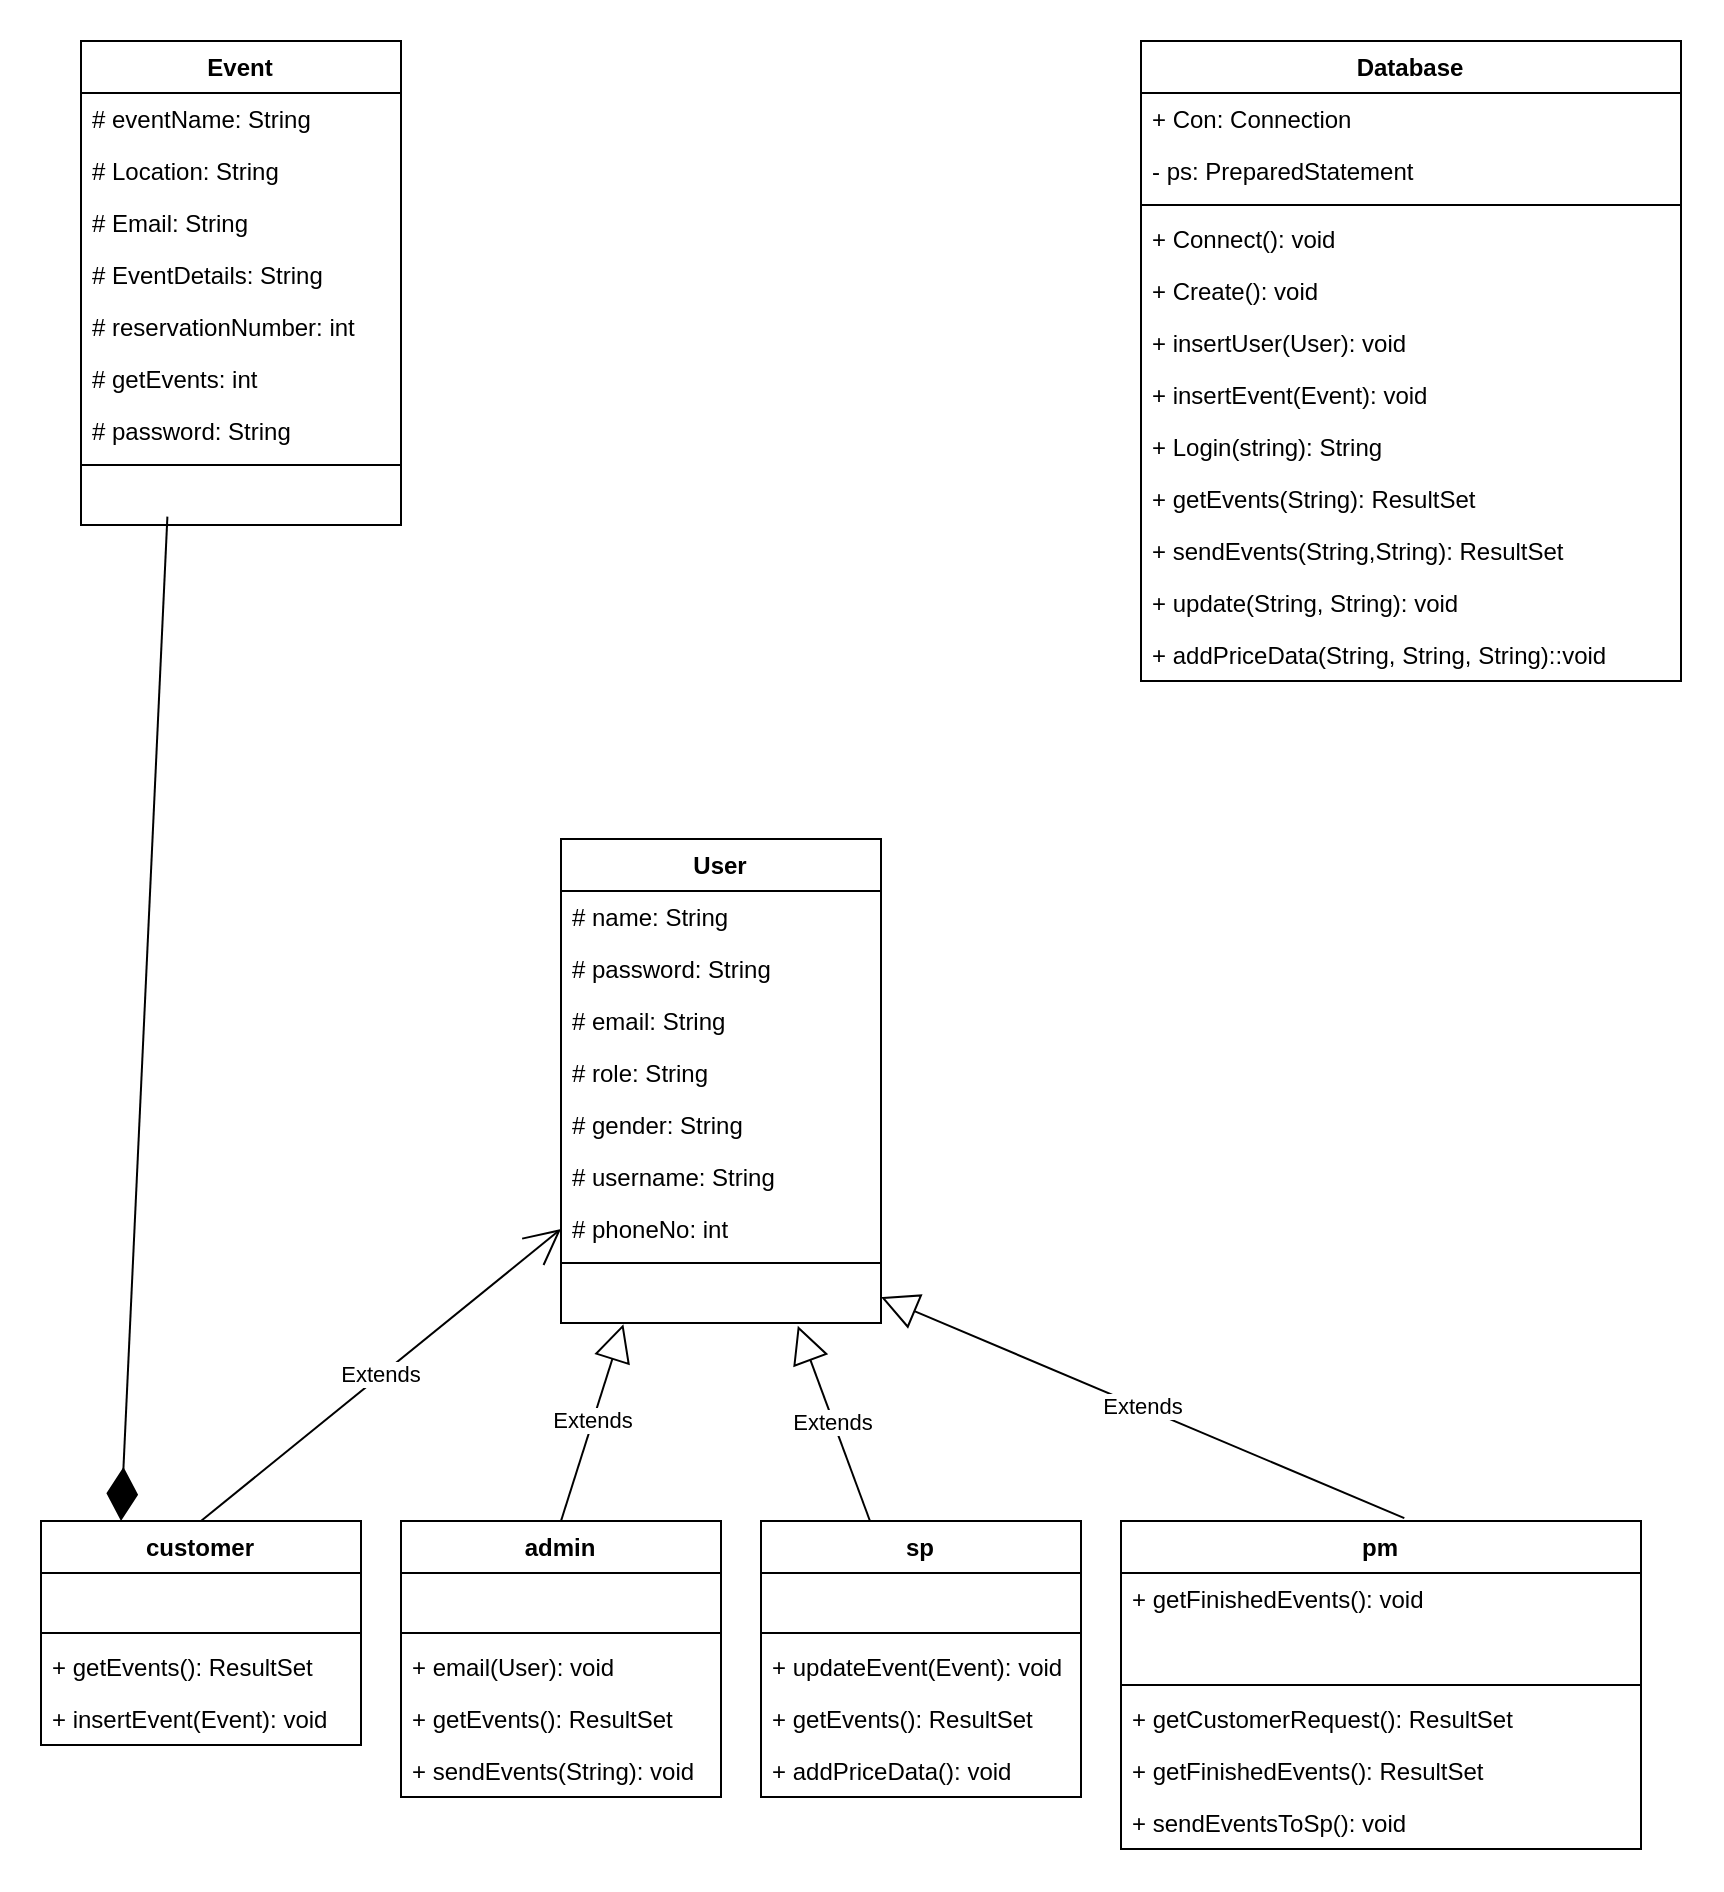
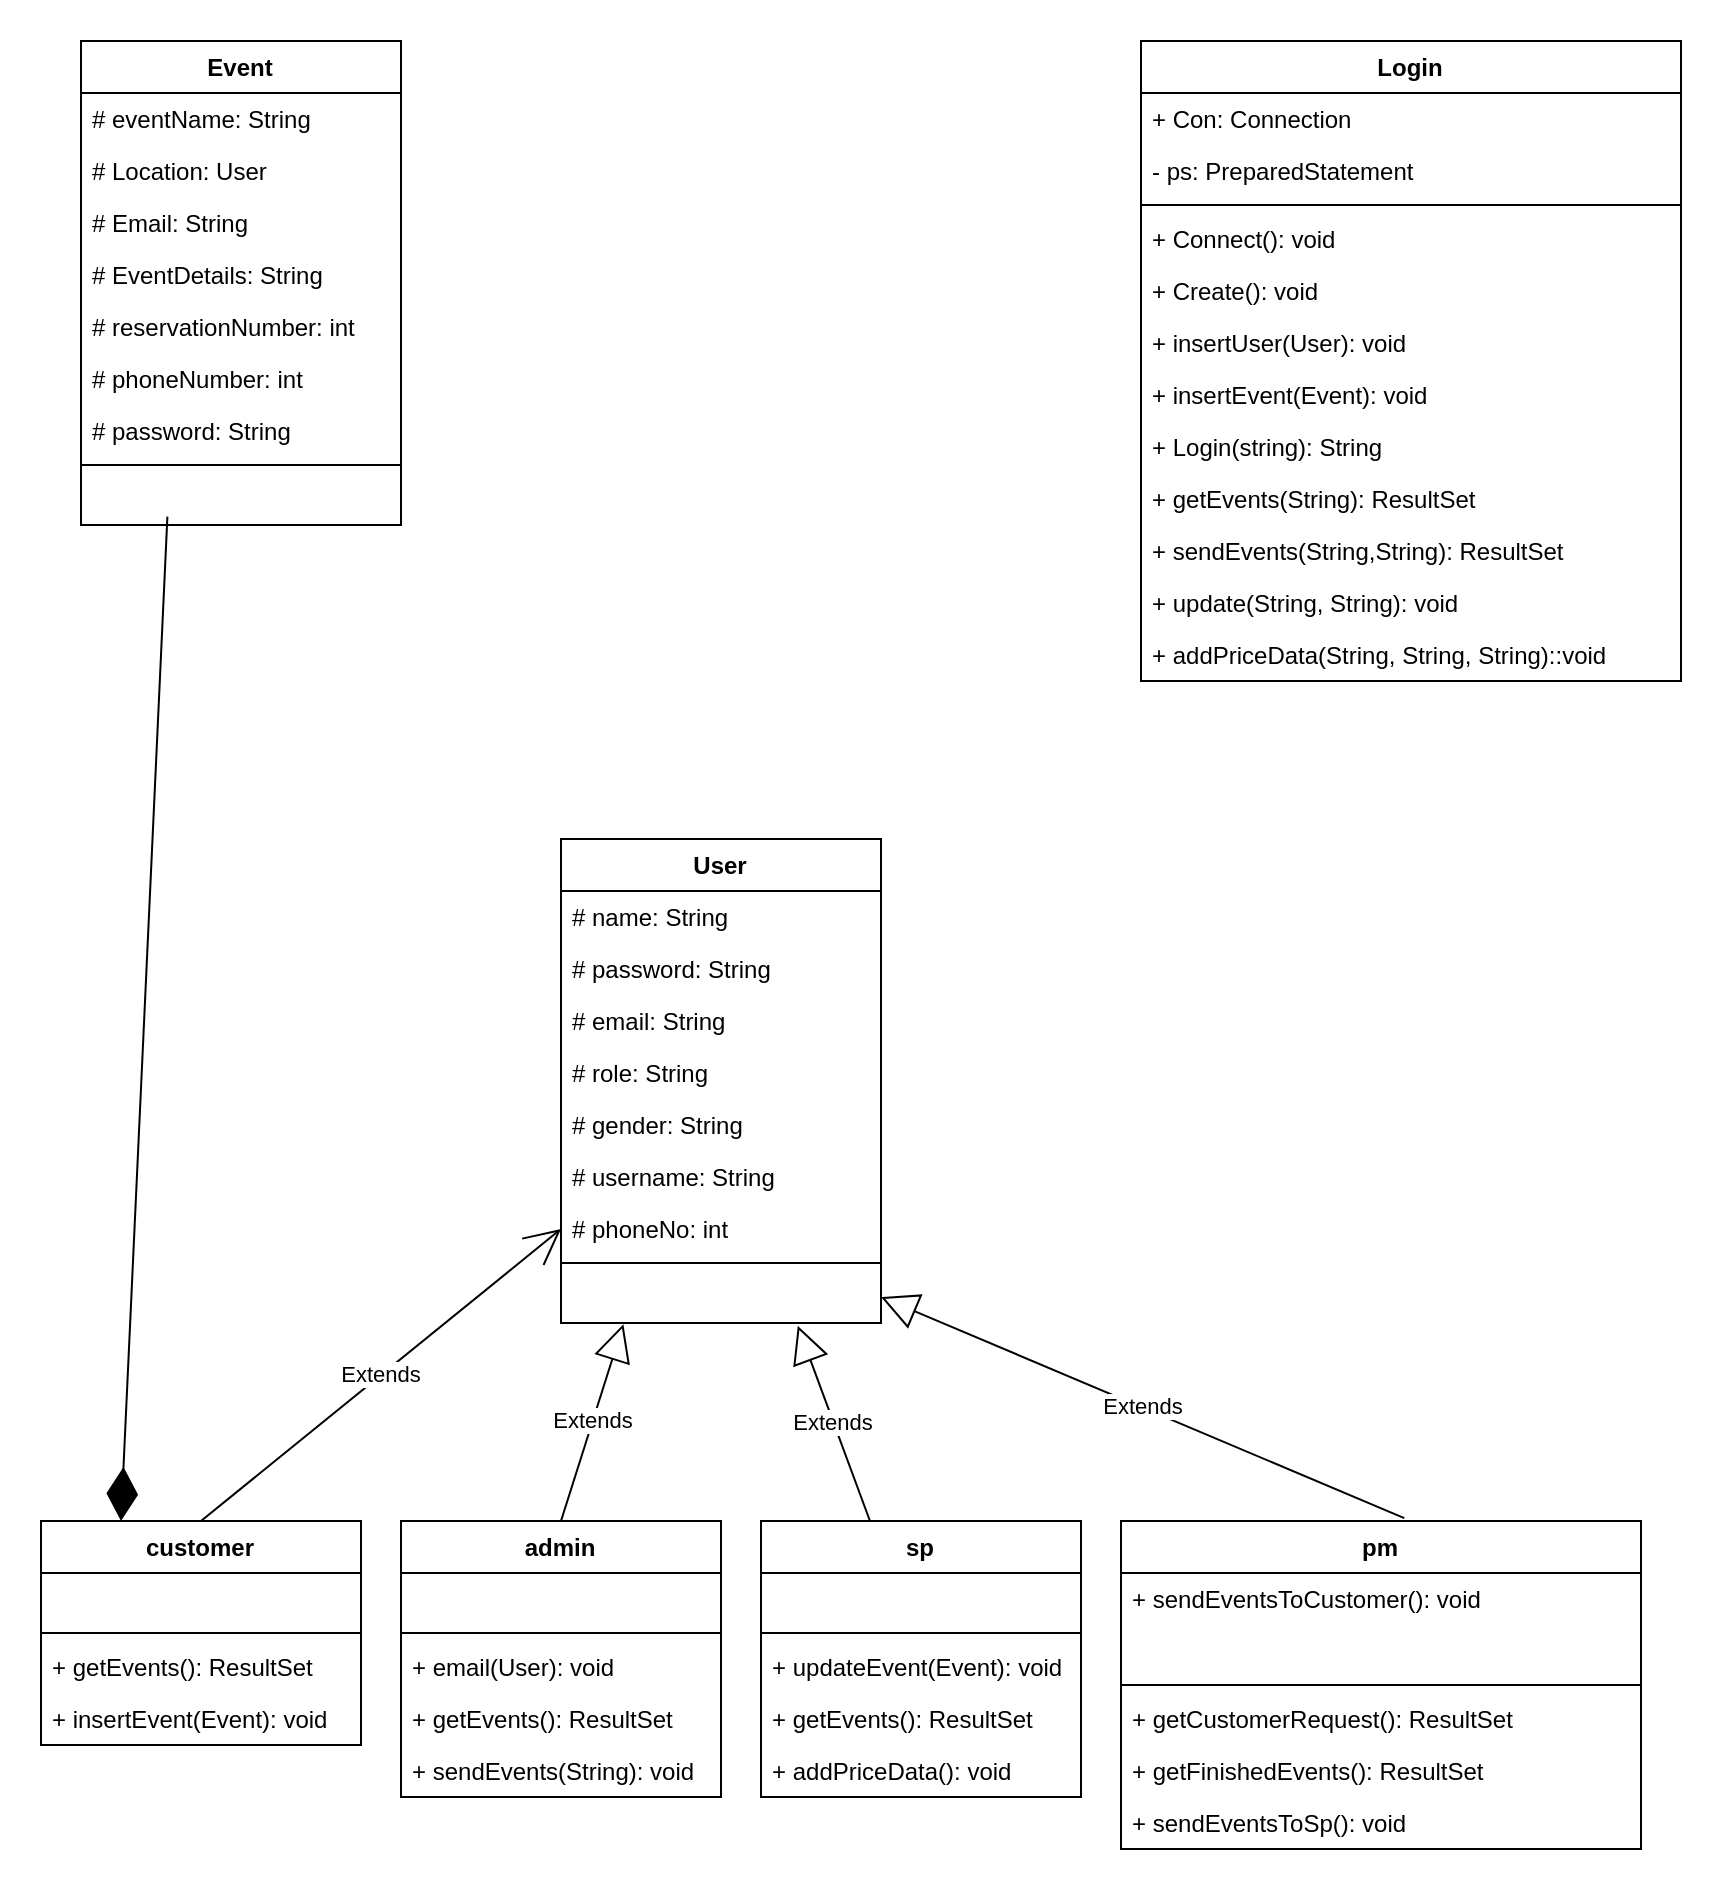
(1410, 68) -> (1410, 68)
(197, 172) -> (187, 172)
(187, 380) -> (200, 380)
(1295, 1600) -> (1321, 1600)
